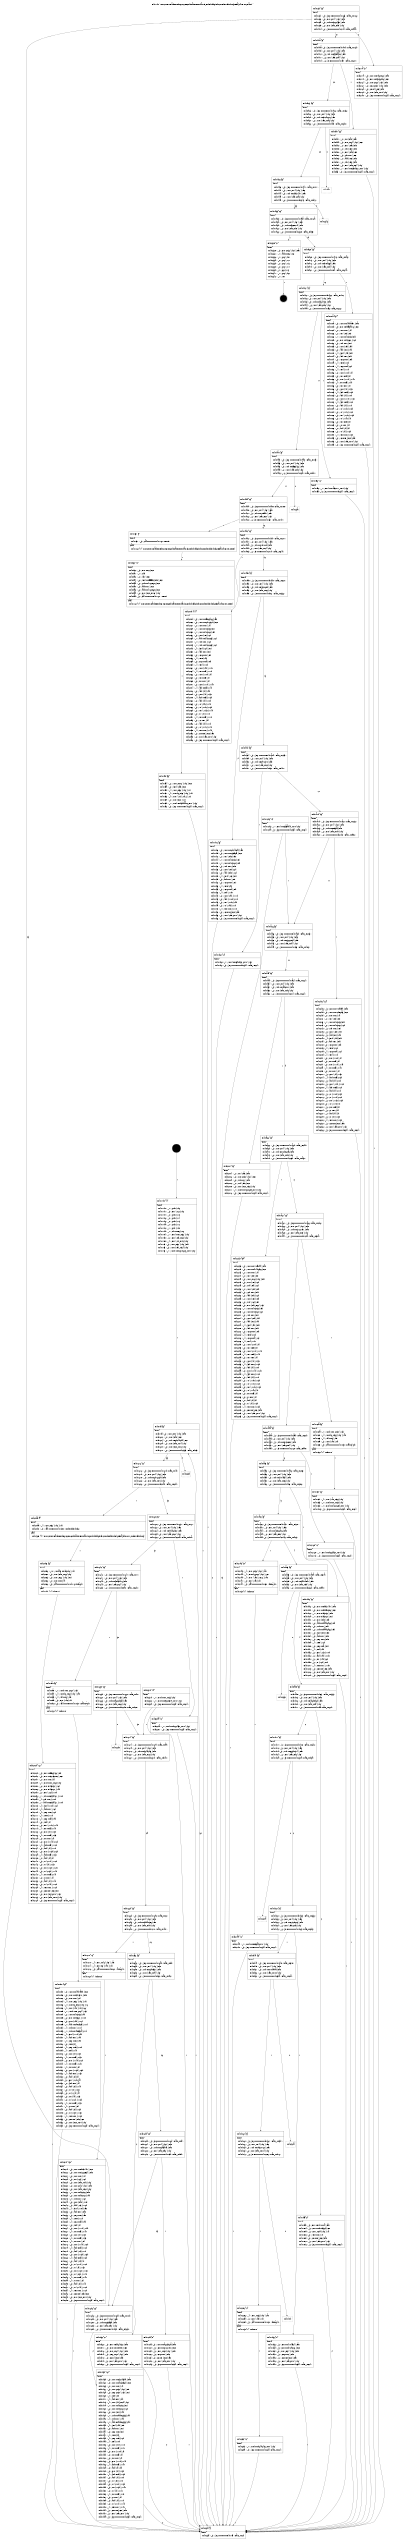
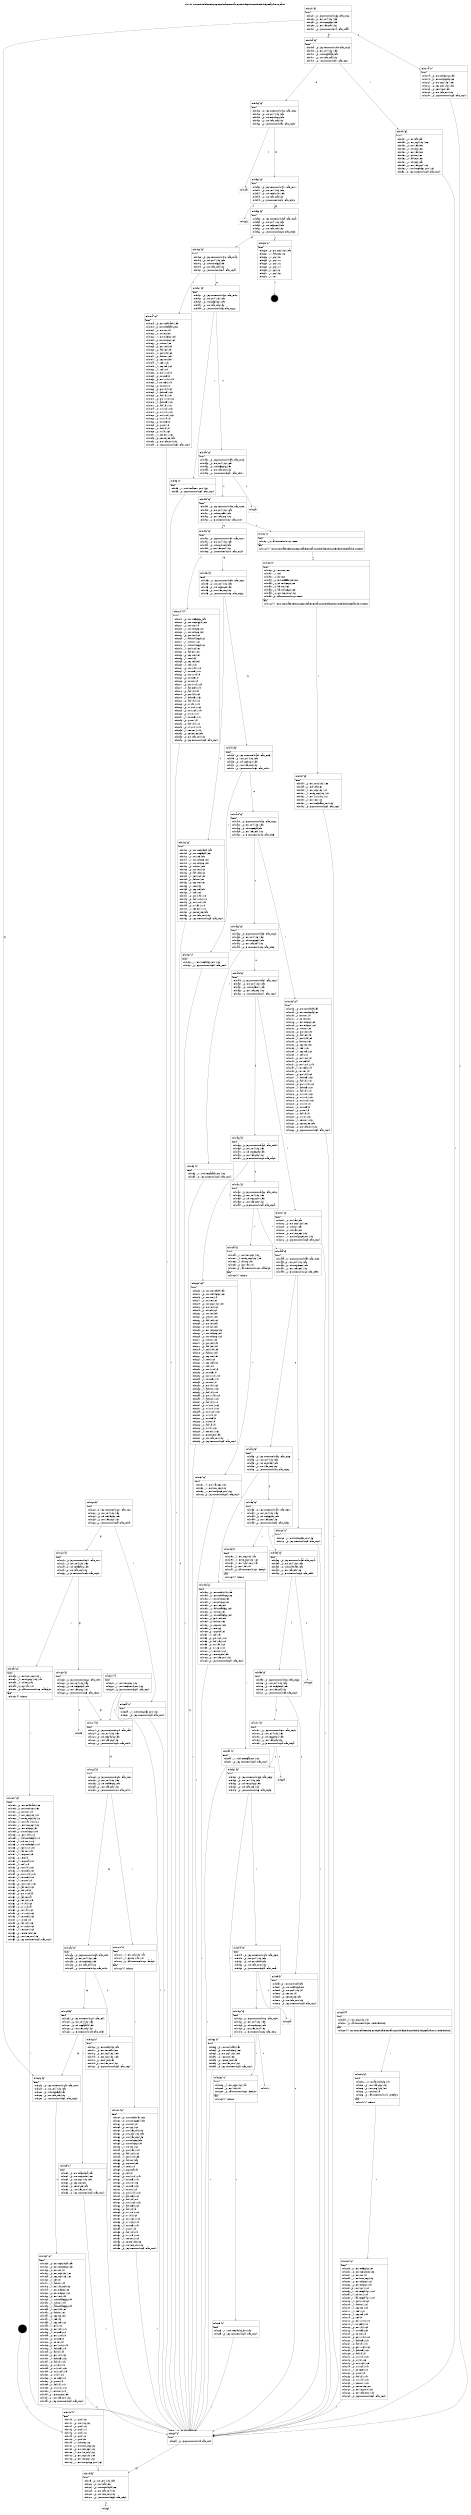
(287, 878) -> (210, 1053)
(156, 1474) -> none
